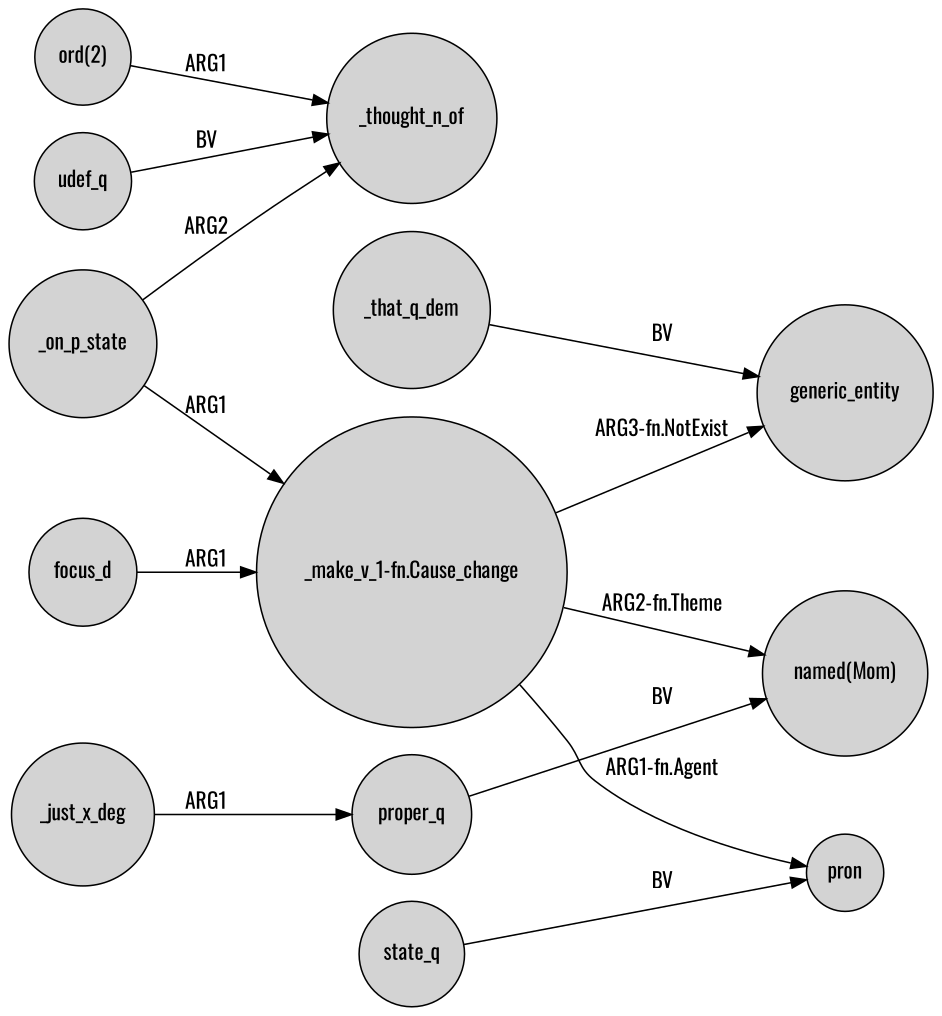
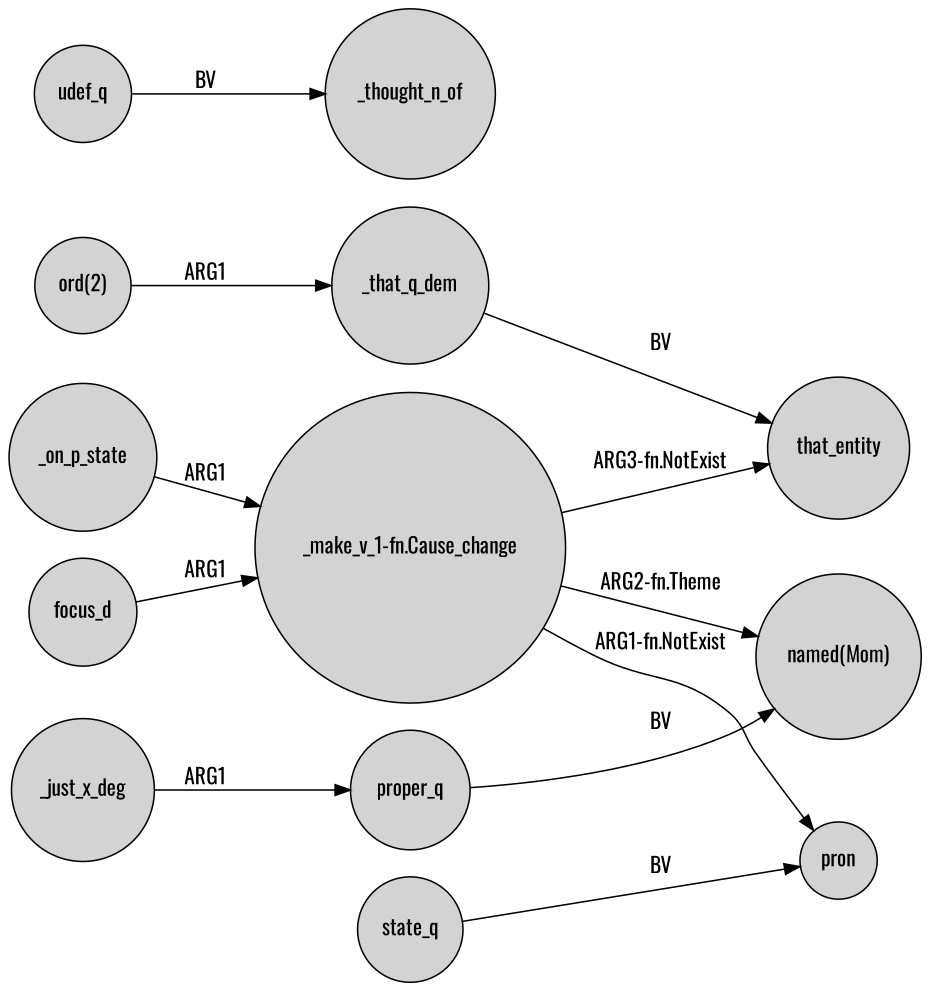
(222, 83) -> (223, 286)
(233, 234) -> none
(845, 393) -> (839, 448)
(662, 769) -> (661, 644)
